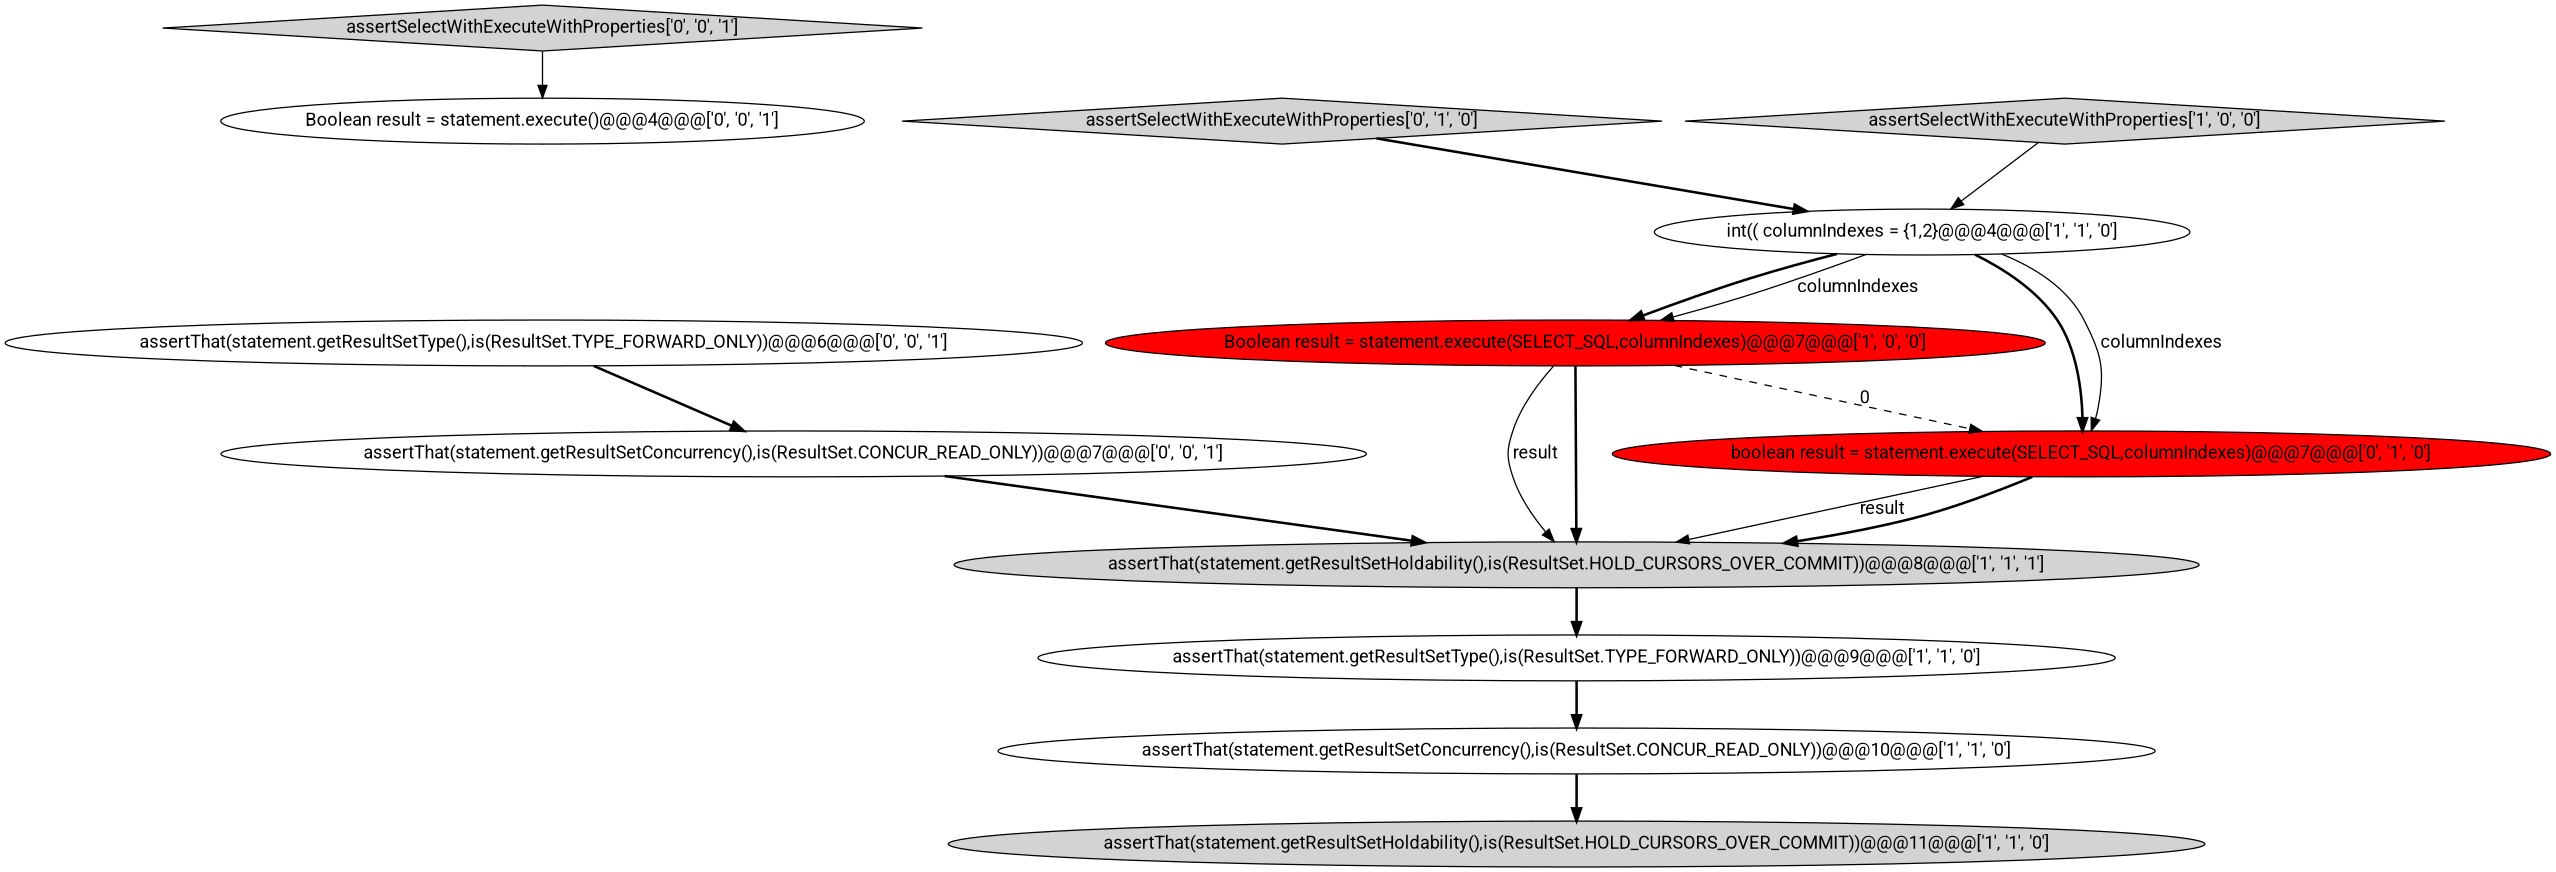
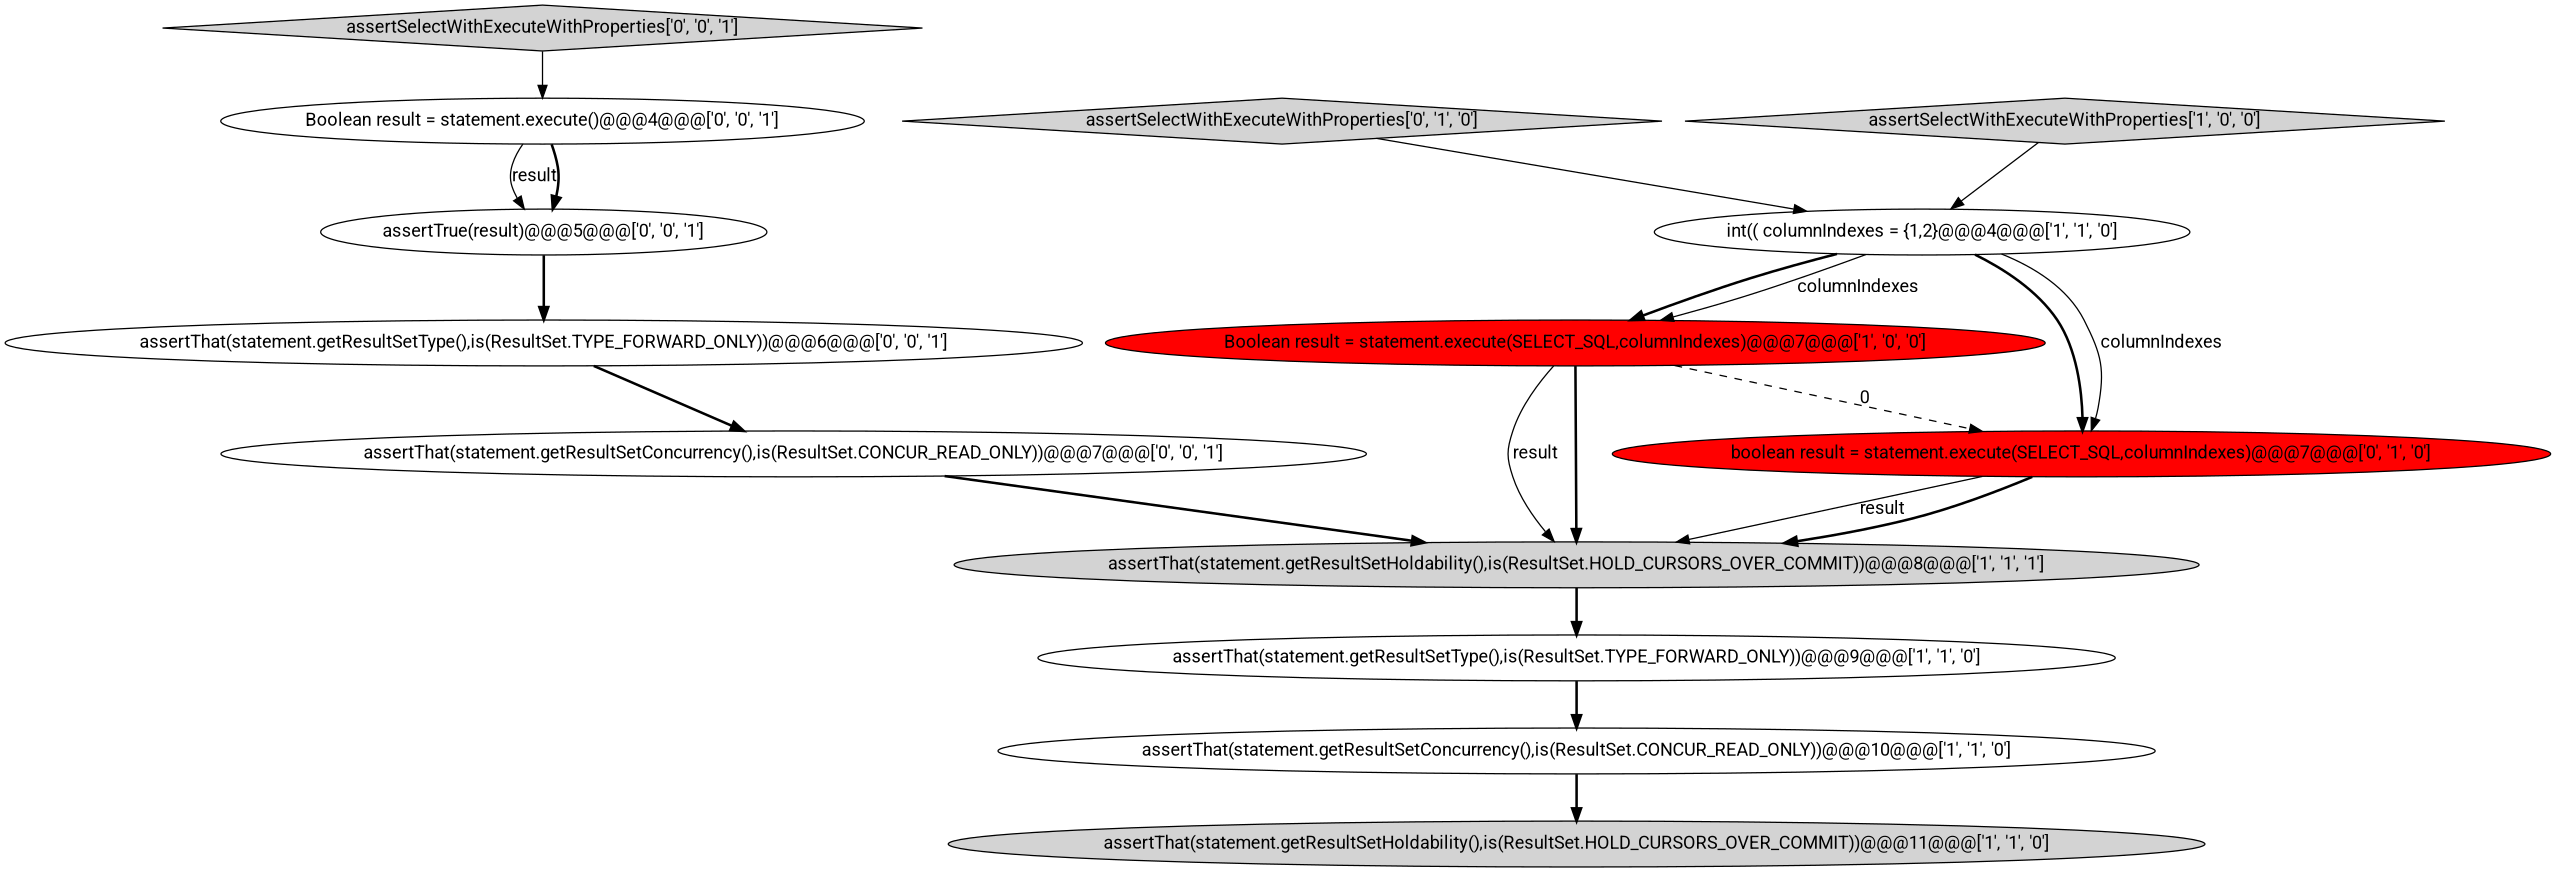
(1585, 174) -> (1585, 174)
none -> (544, 232)
